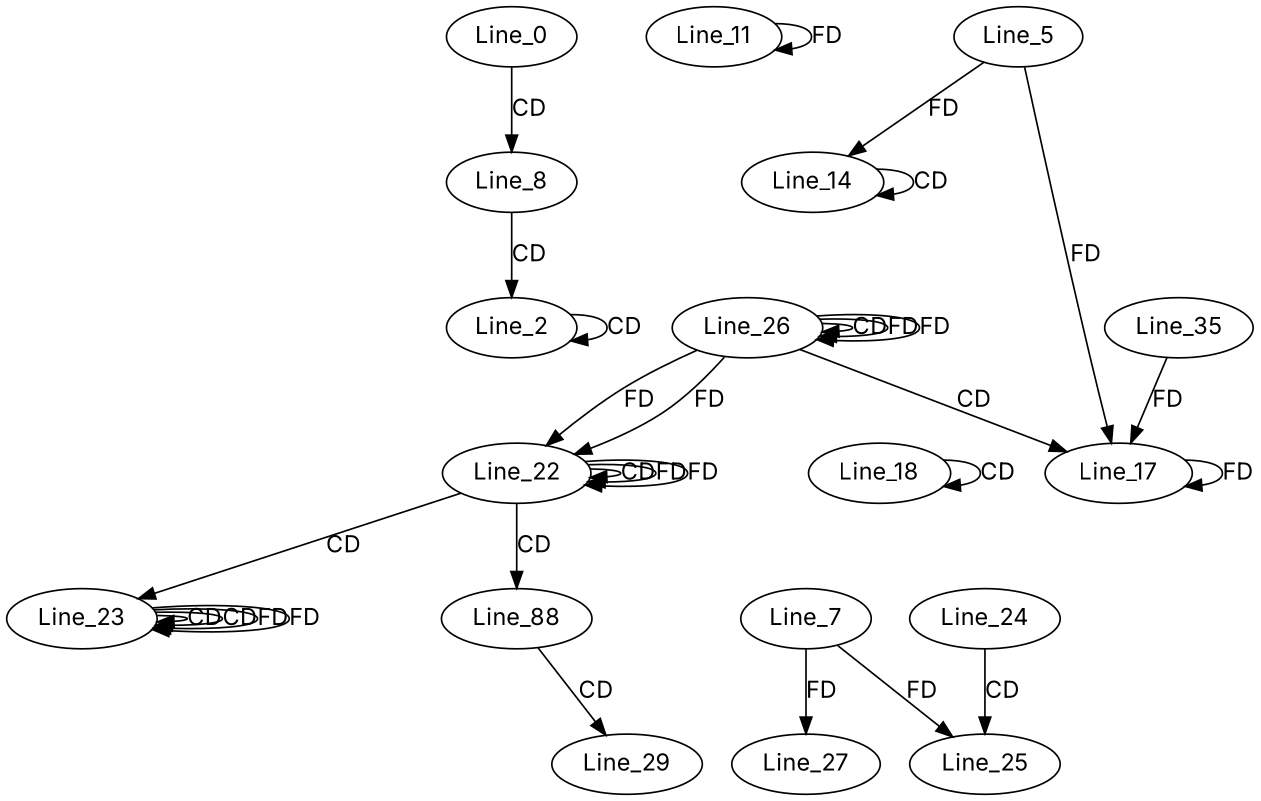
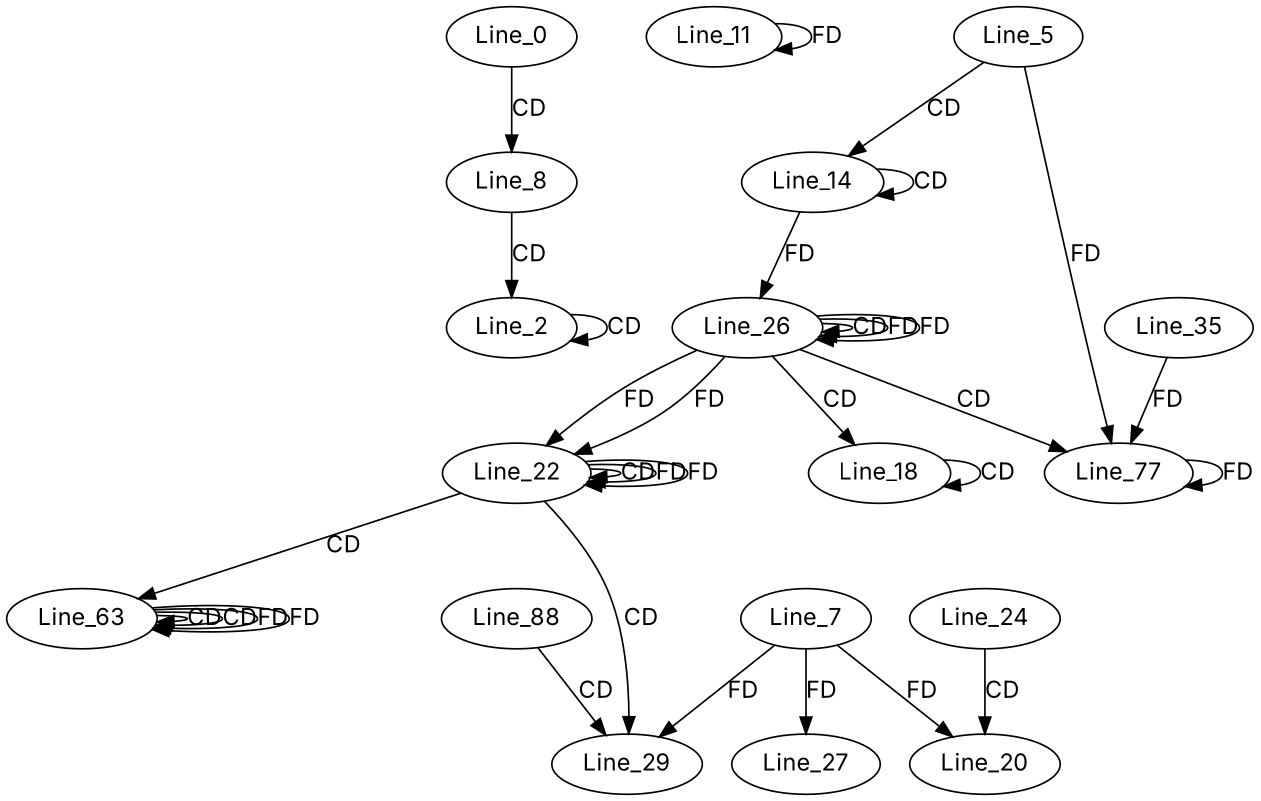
(944, 110) -> (944, 110)
none -> (784, 247)
none -> (808, 394)
(1119, 473) -> (1119, 473)
(517, 538) -> (611, 599)
(82, 619) -> (82, 619)
none -> (723, 686)
(985, 764) -> (985, 764)
